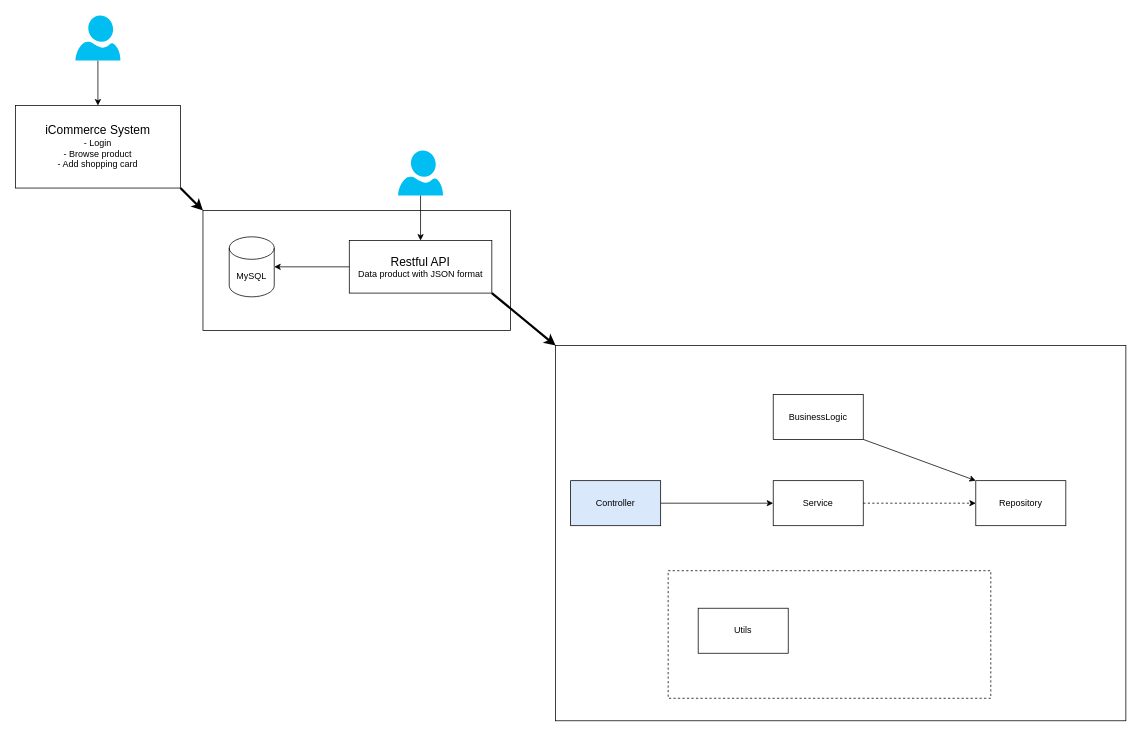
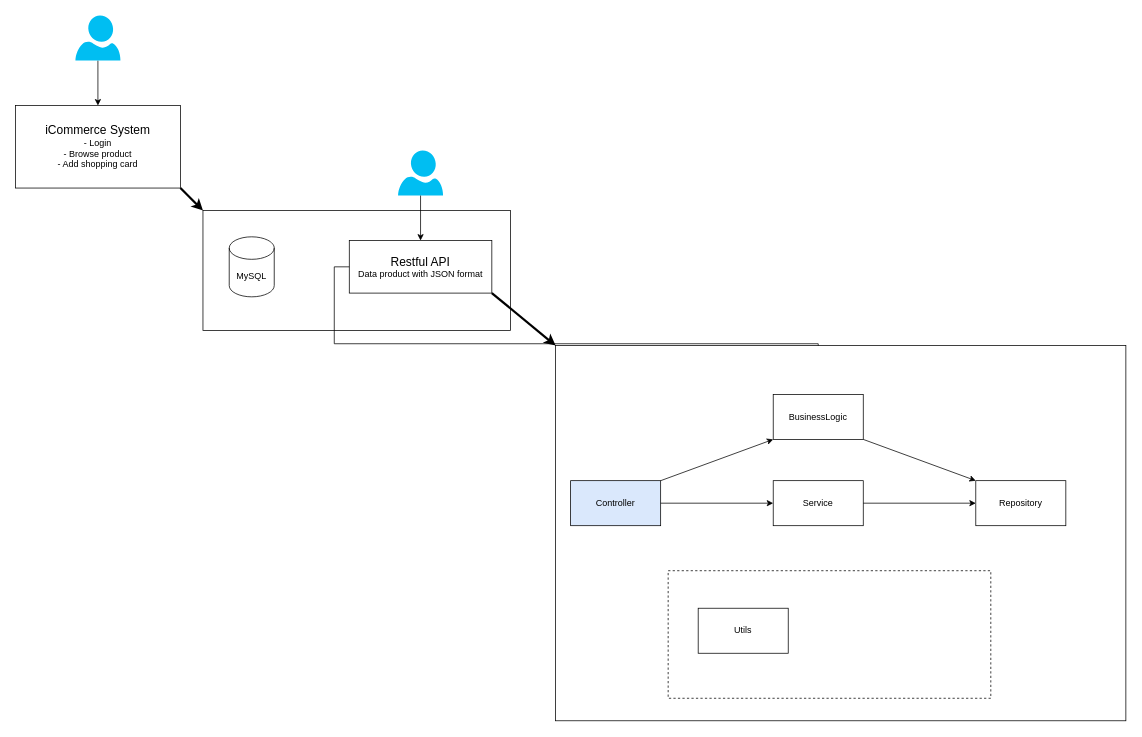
(308, 267) -> (537, 344)
none -> (714, 461)
(916, 503) -> (916, 503)
